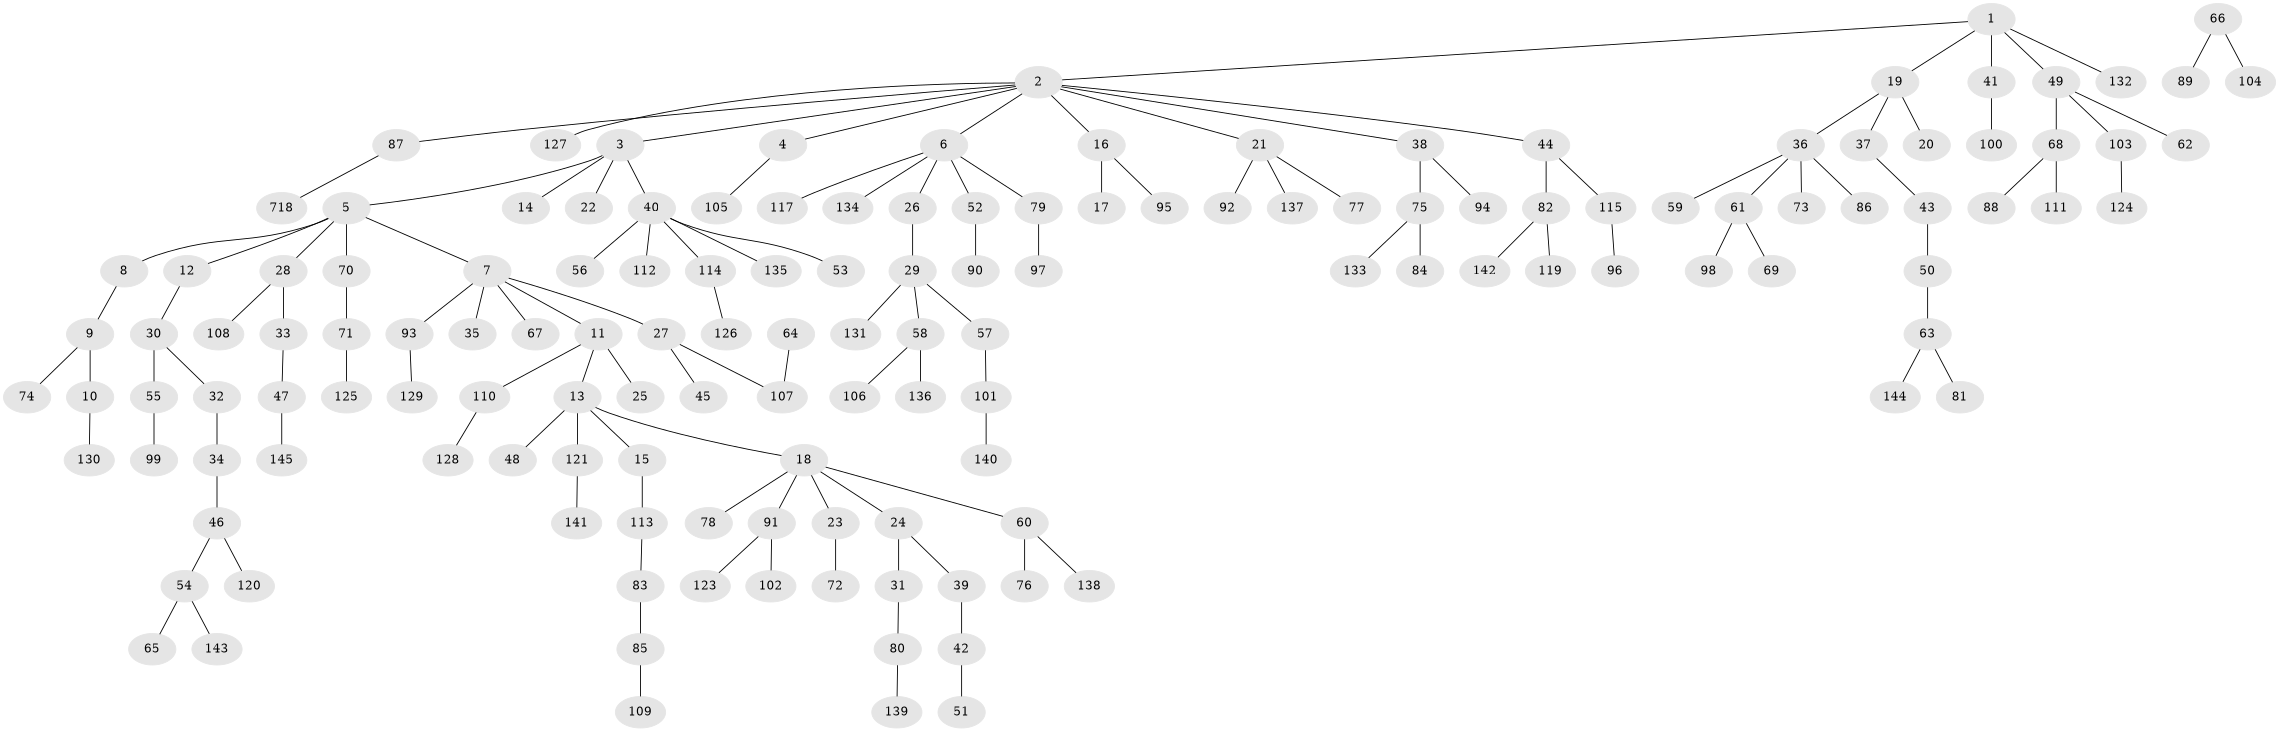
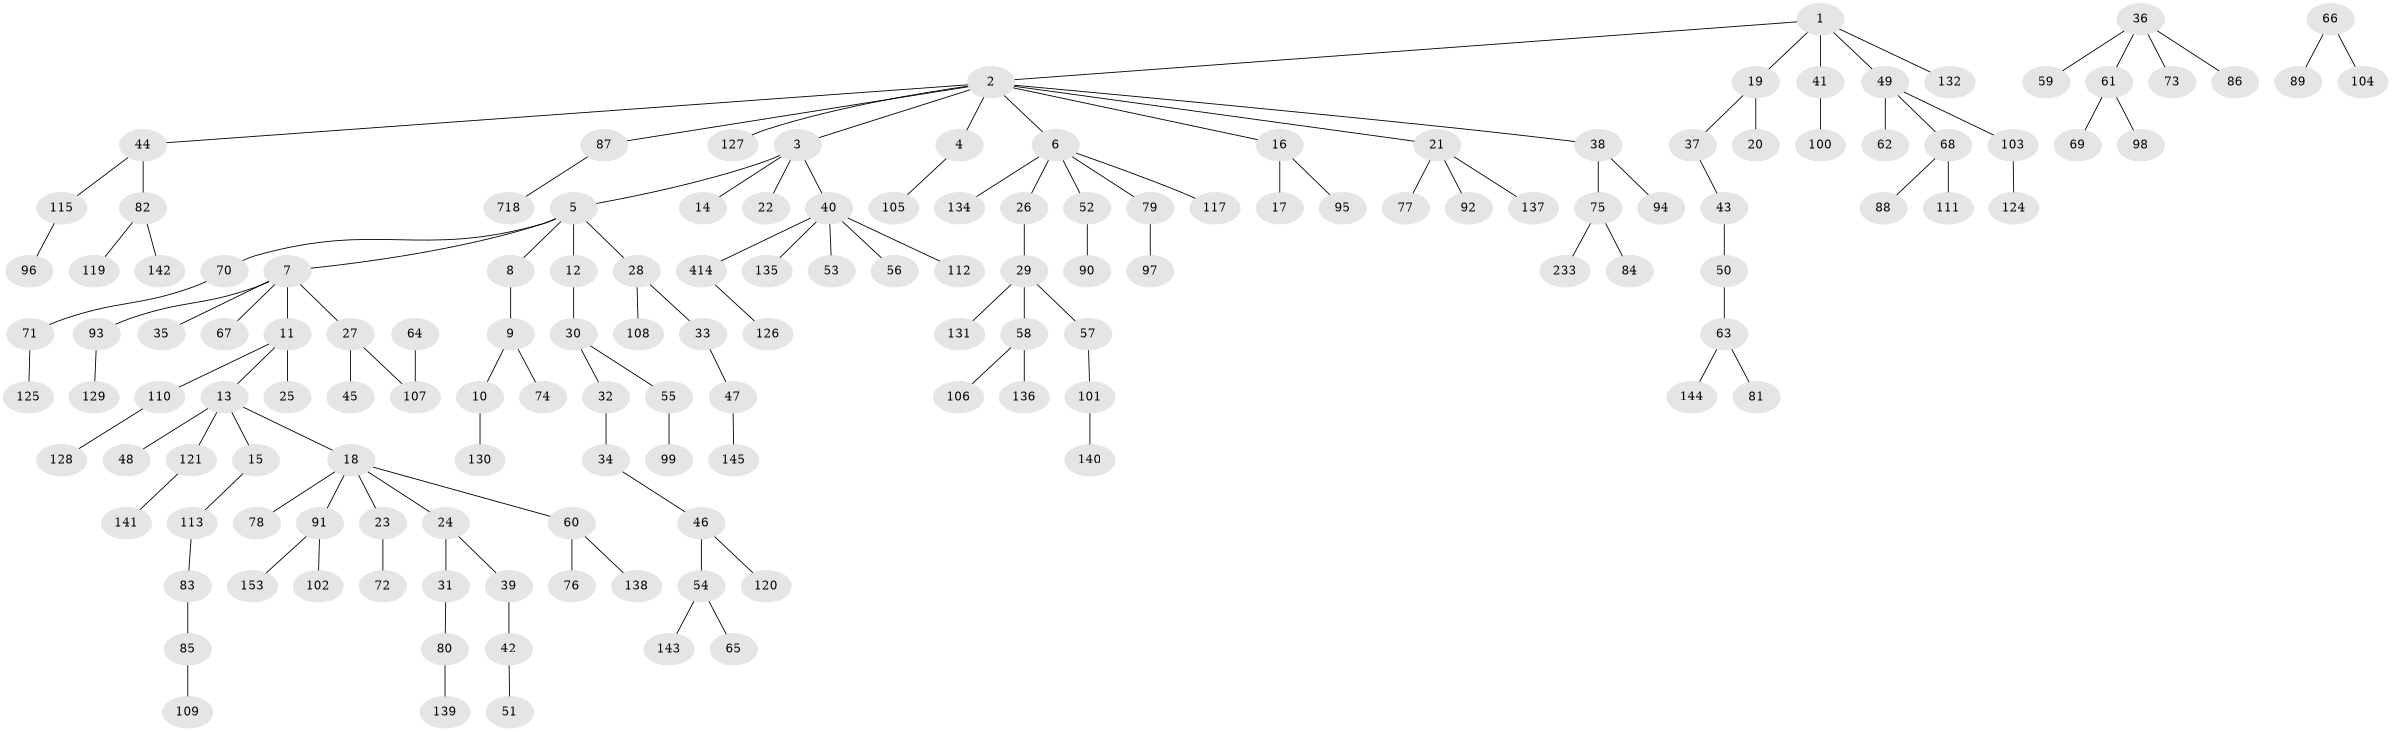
(1848, 114) -> none
(710, 271) -> (701, 271)
(1355, 271) -> (1565, 271)
(705, 586) -> (253, 586)
